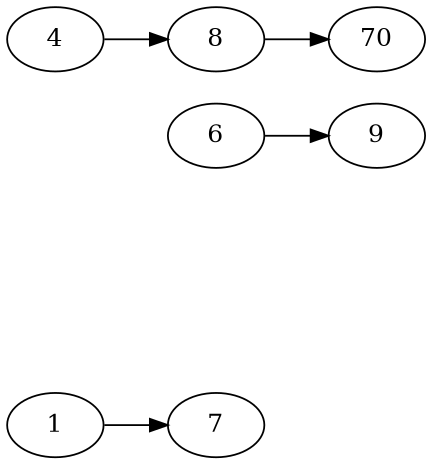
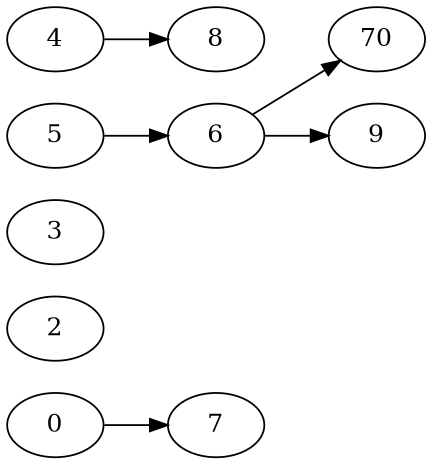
(288, 39) -> (289, 92)
none -> (55, 136)
none -> (55, 232)
none -> (55, 329)
(55, 425) -> (55, 425)
